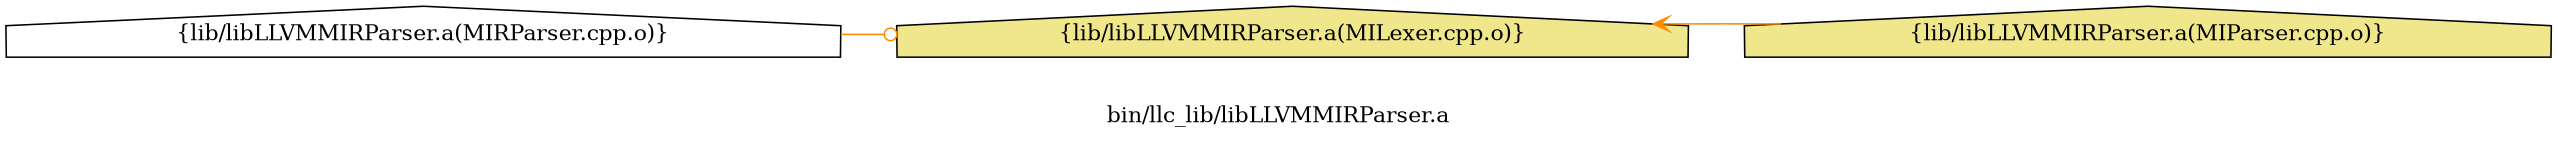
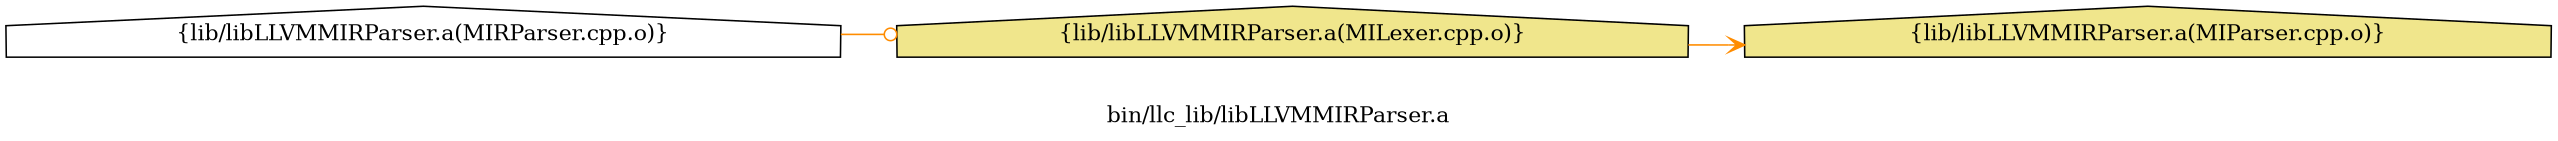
(1725, 24) -> (1709, 45)
